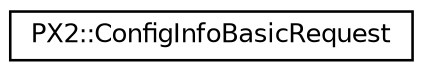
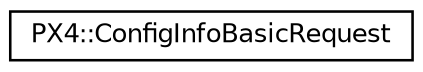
(211, 36) -> (211, 36)
